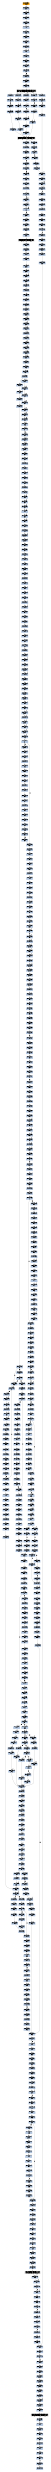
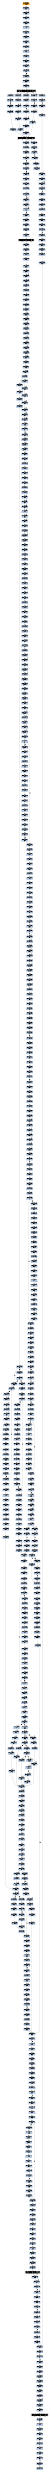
(36, 1556) -> (34, 1558)
